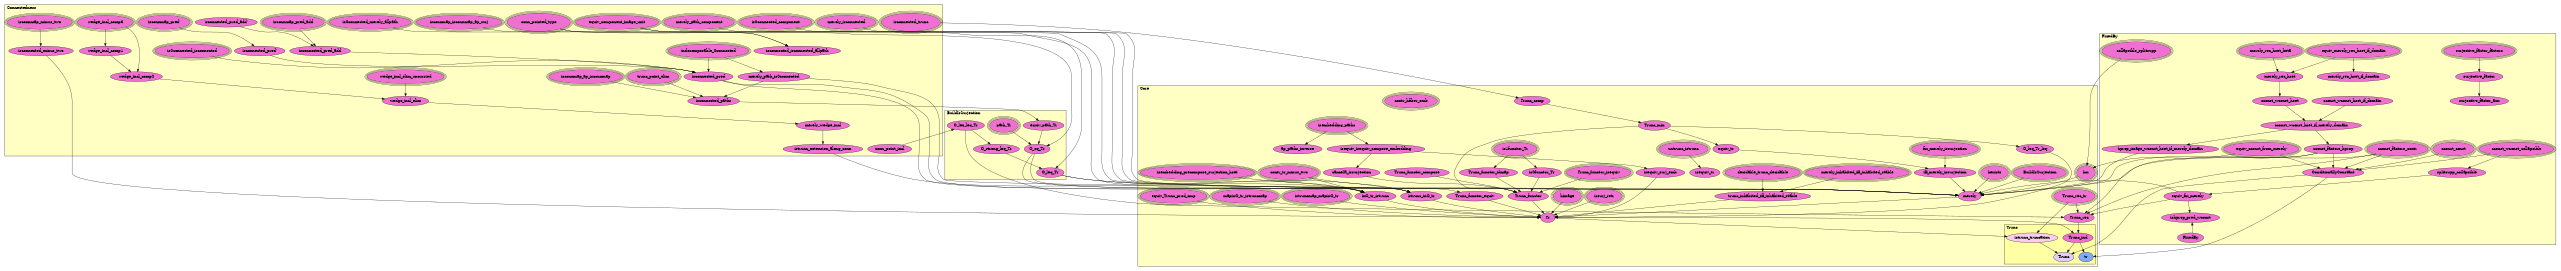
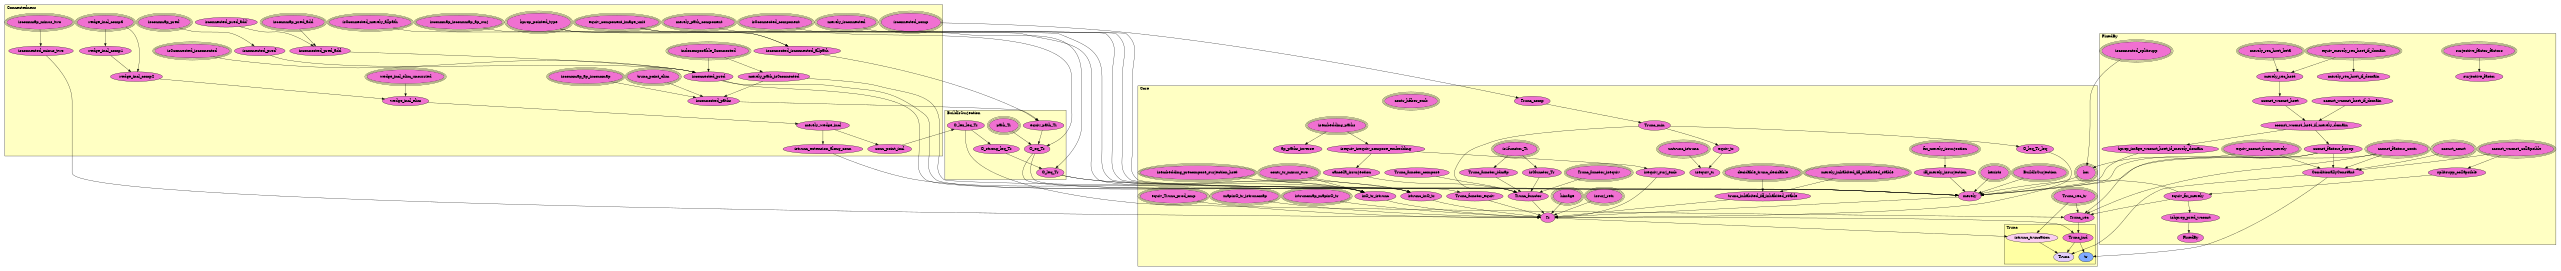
(539, 22) -> (539, 22)
(911, 22) -> (911, 22)
(2136, 51) -> (2136, 51)
none -> (932, 78)
(2479, 101) -> none
none -> (855, 137)
(1832, 157) -> (1716, 160)
(2192, 229) -> (2189, 226)
